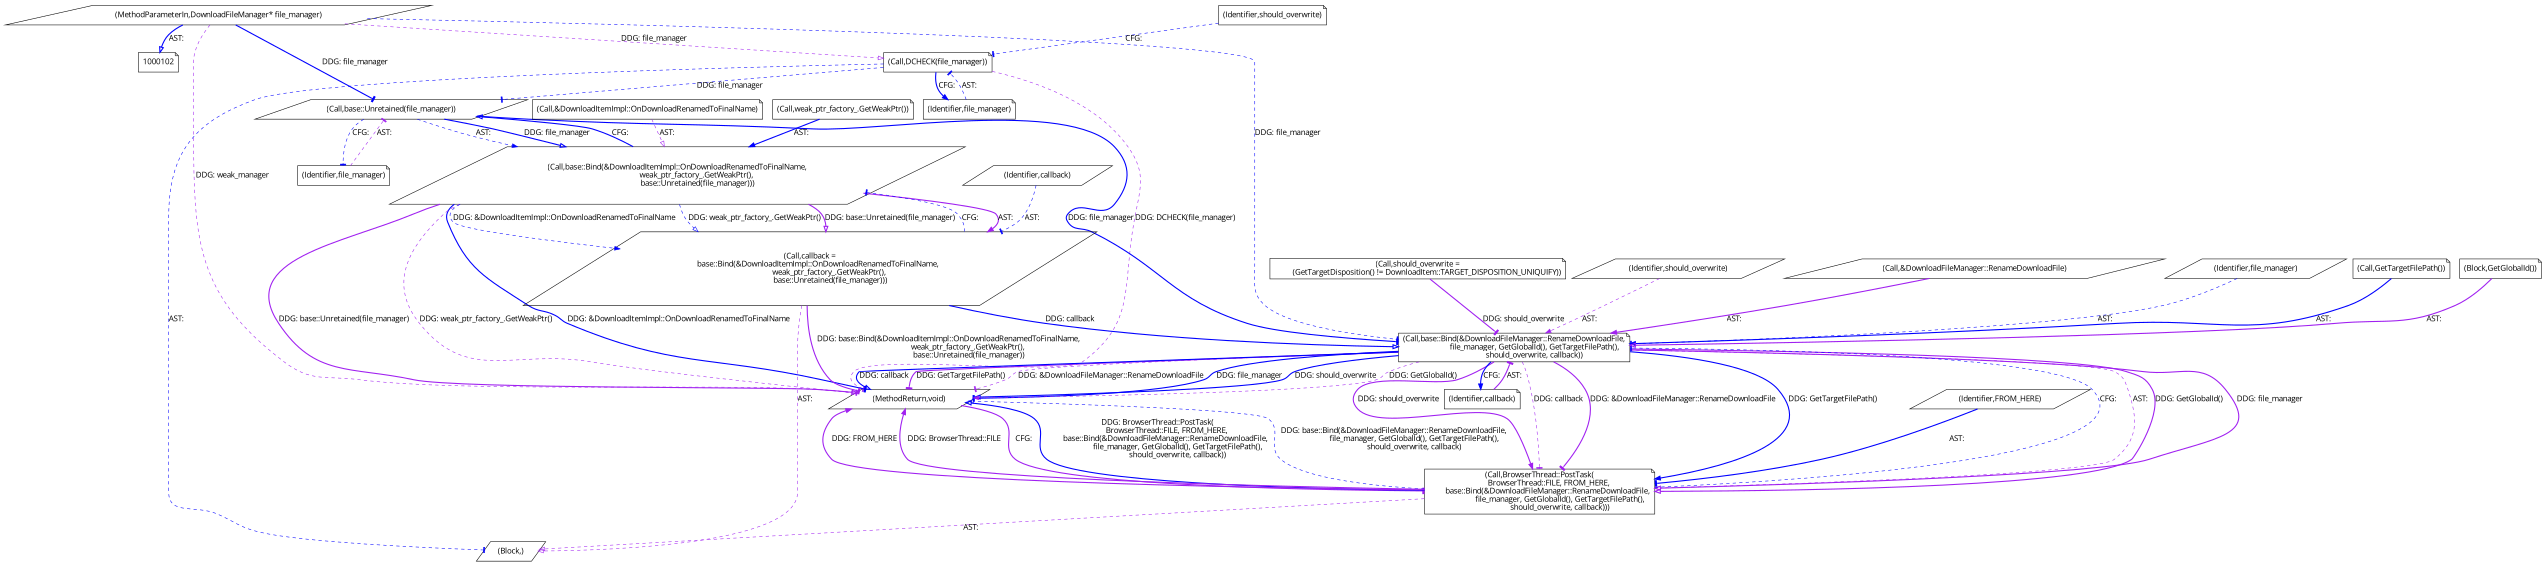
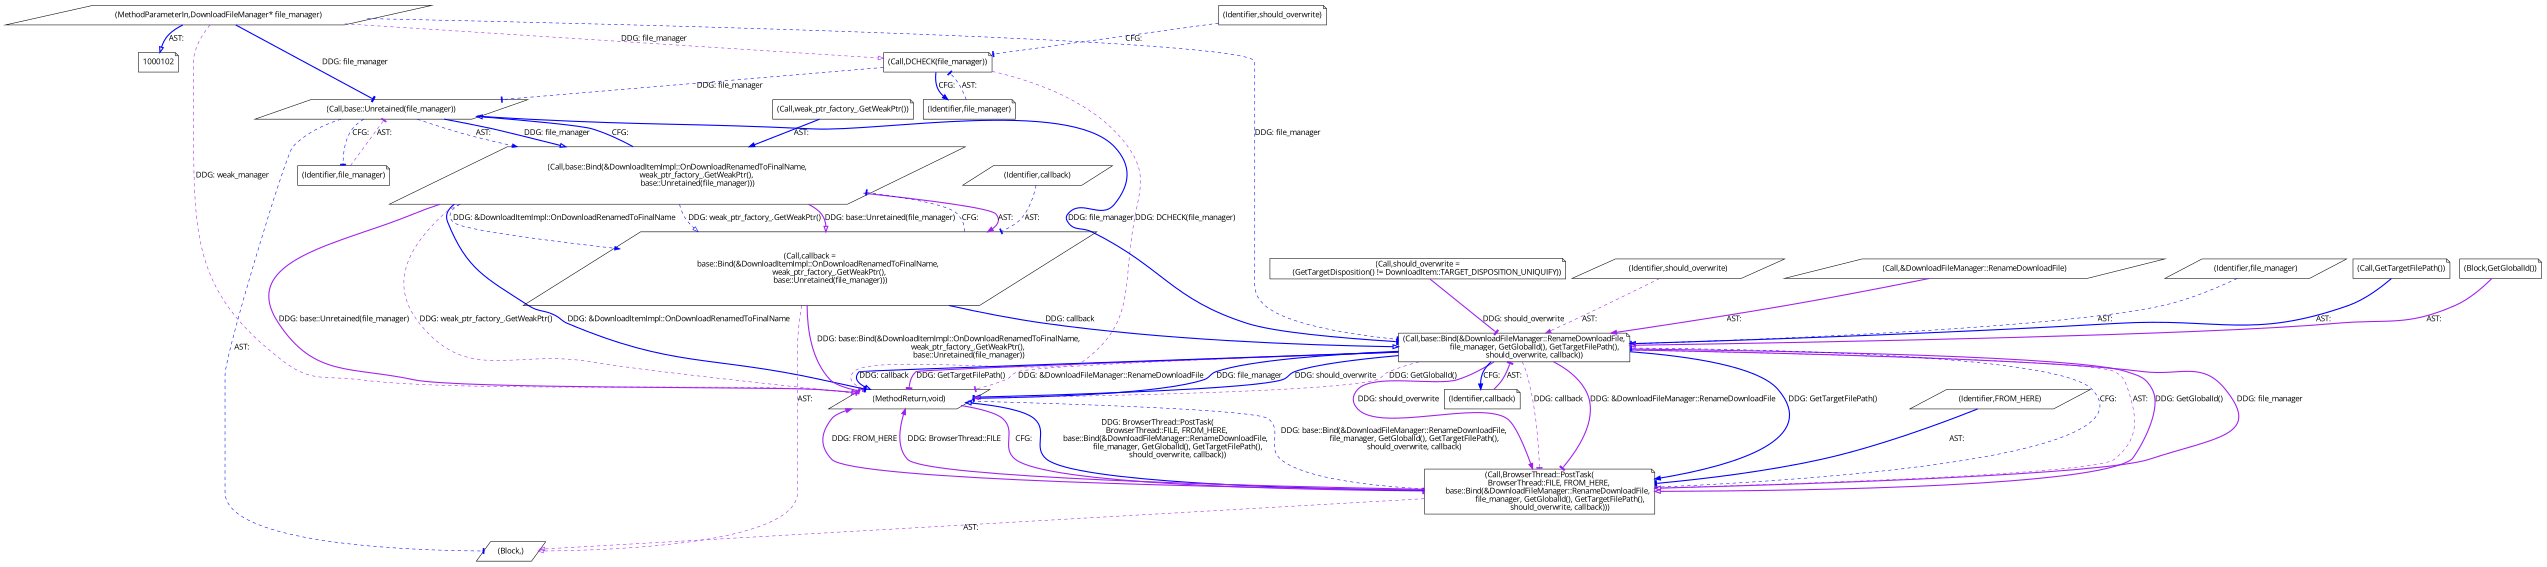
(648, 109) -> none
(198, 132) -> (225, 424)
